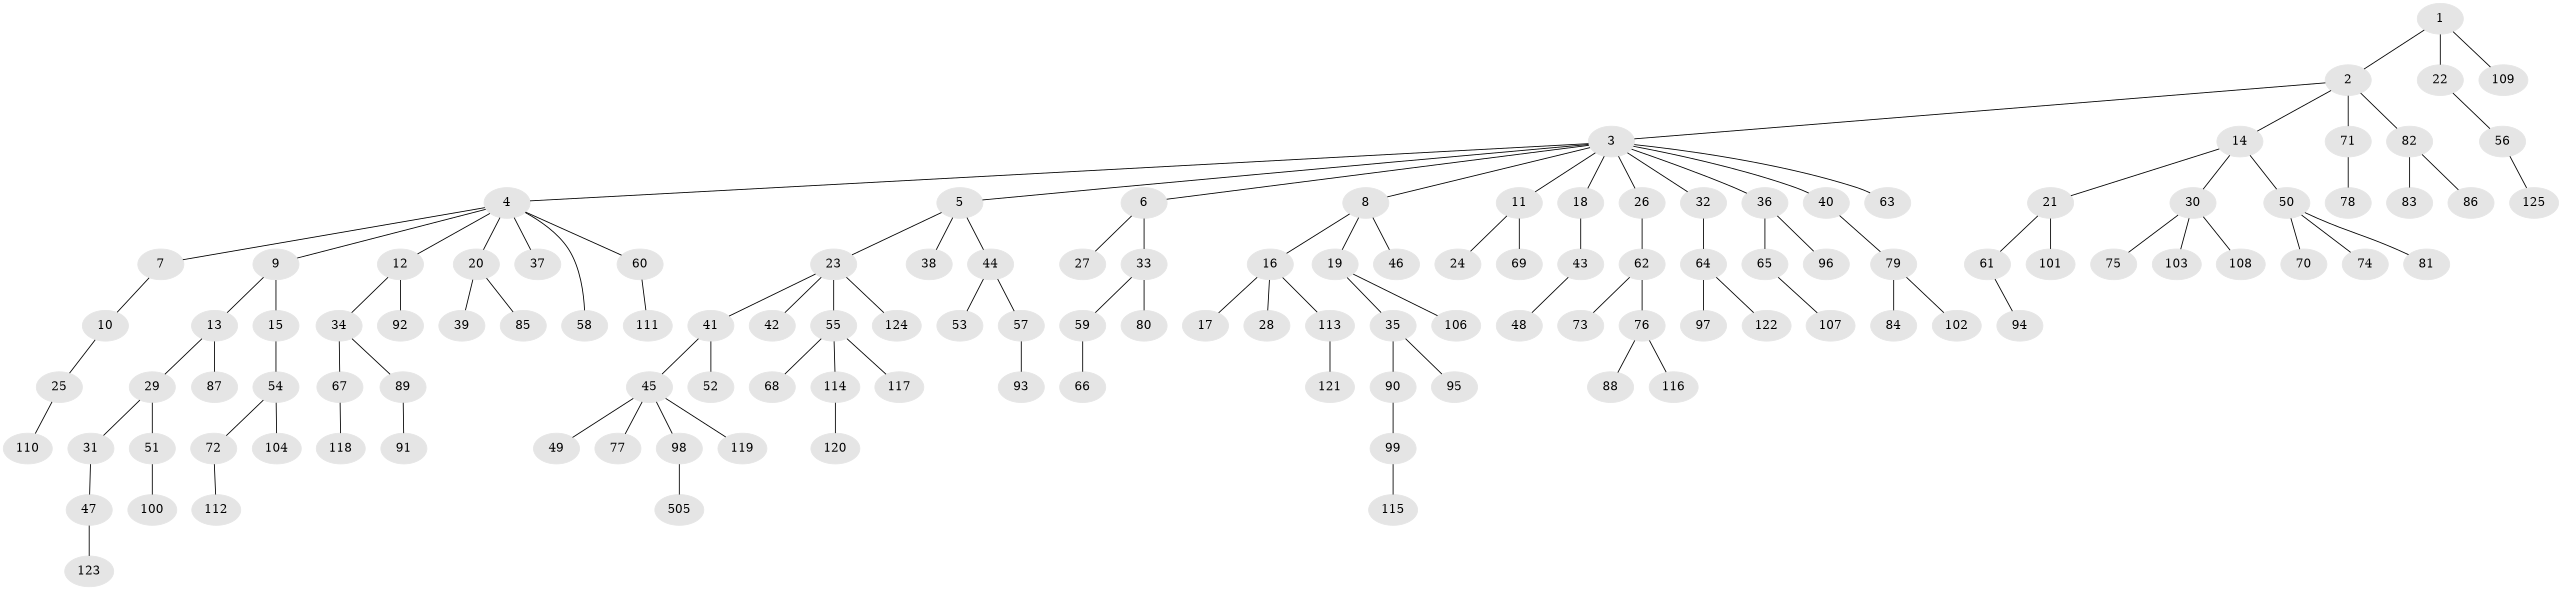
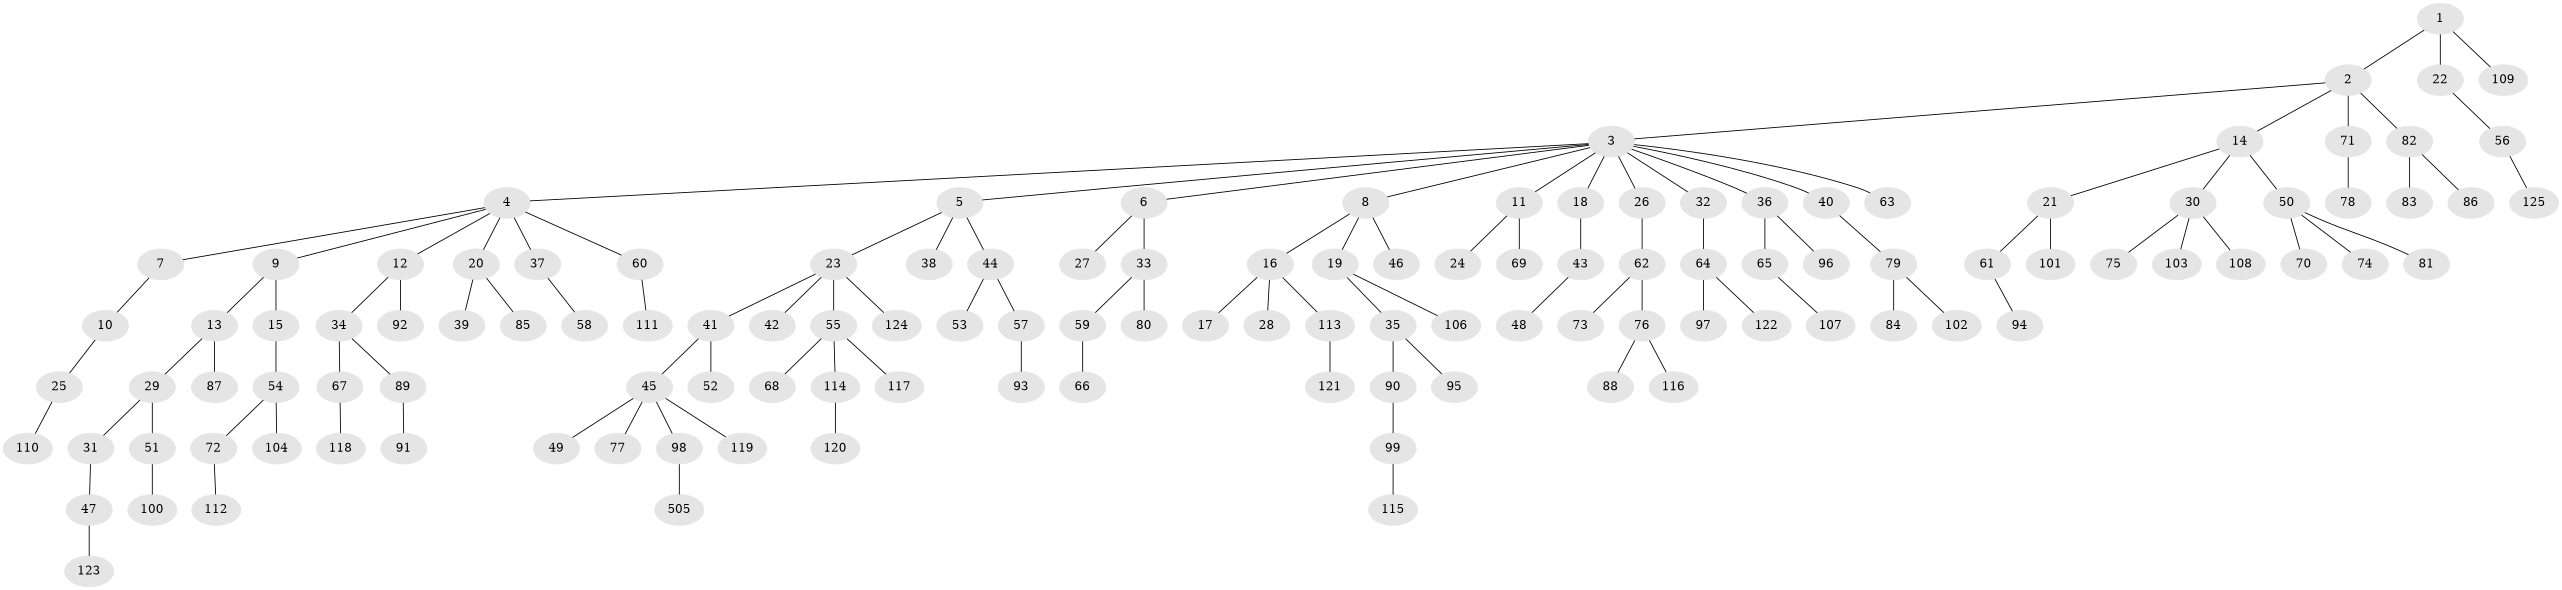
(570, 252) -> (561, 295)
